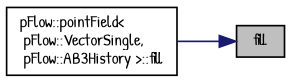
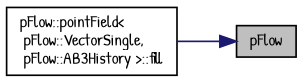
(261, 41) -> (266, 41)
